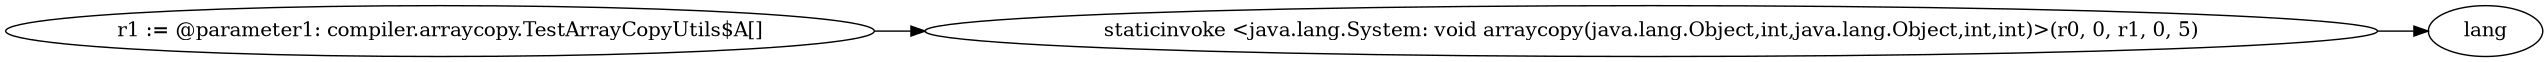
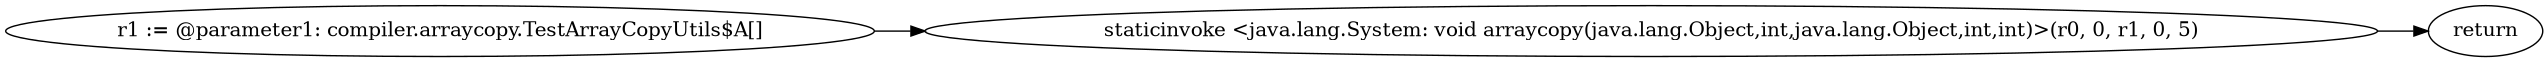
(2486, 31) -> (2486, 31)
